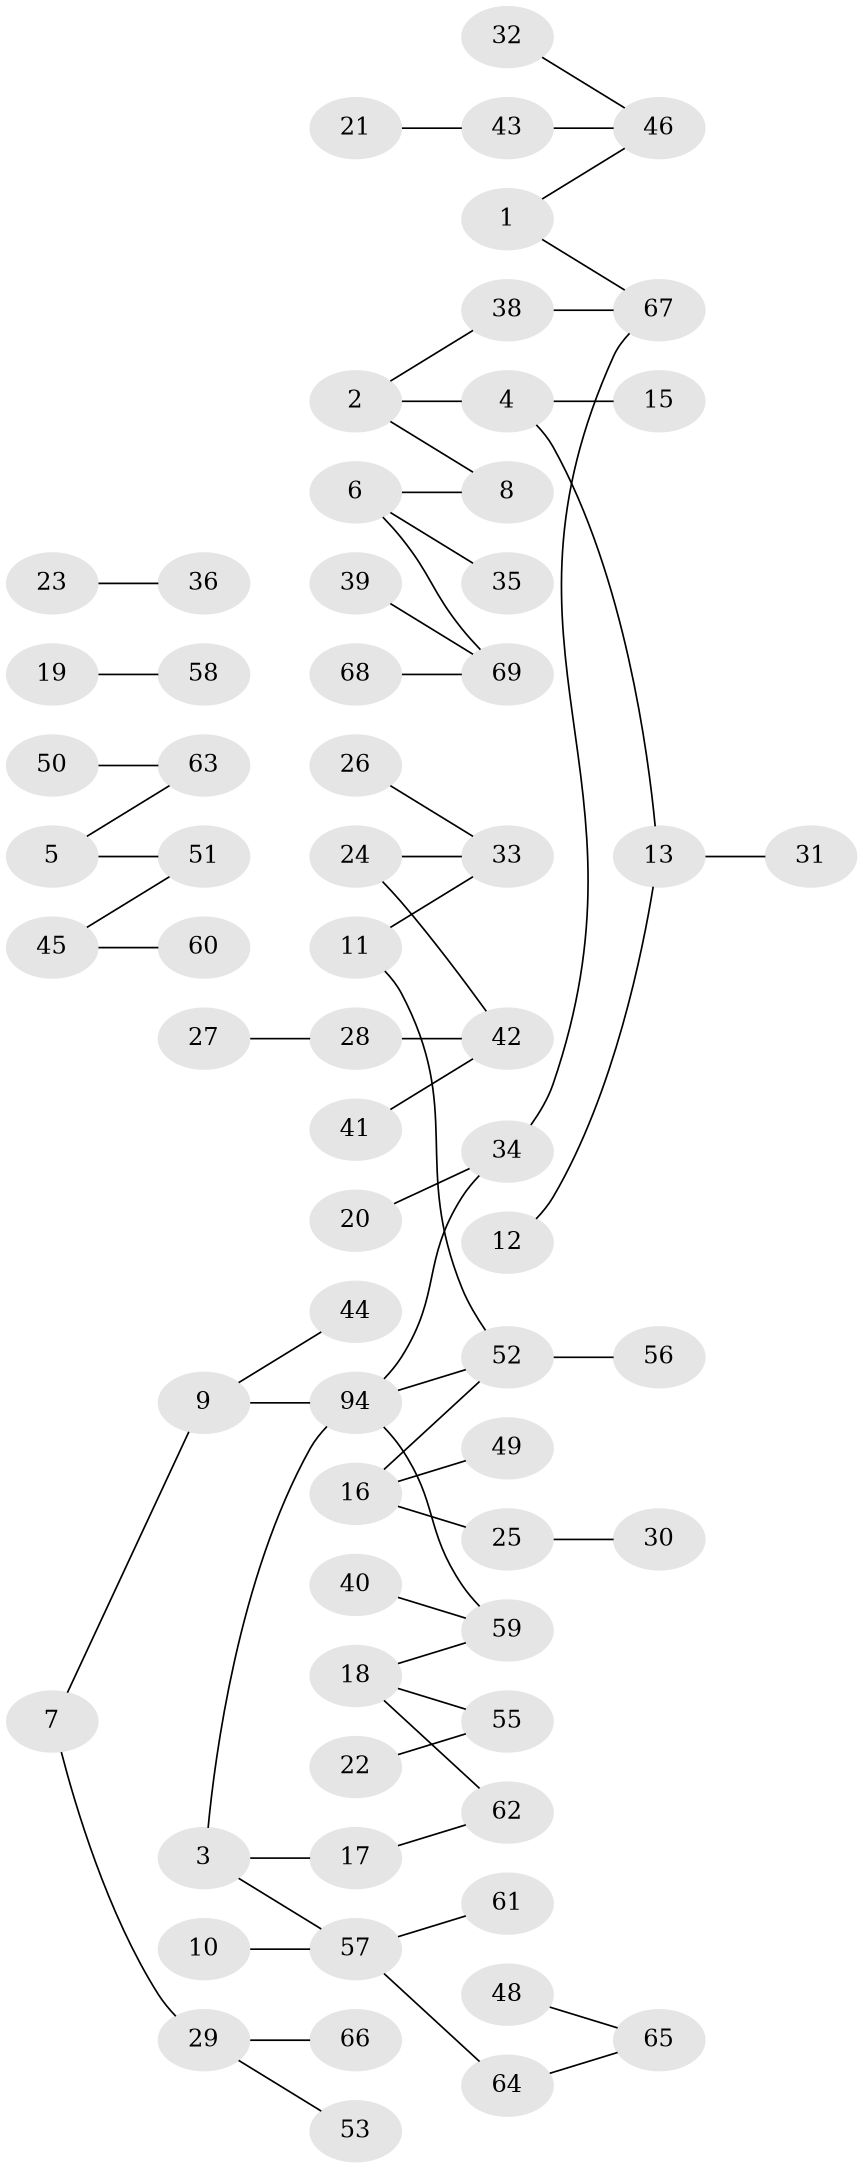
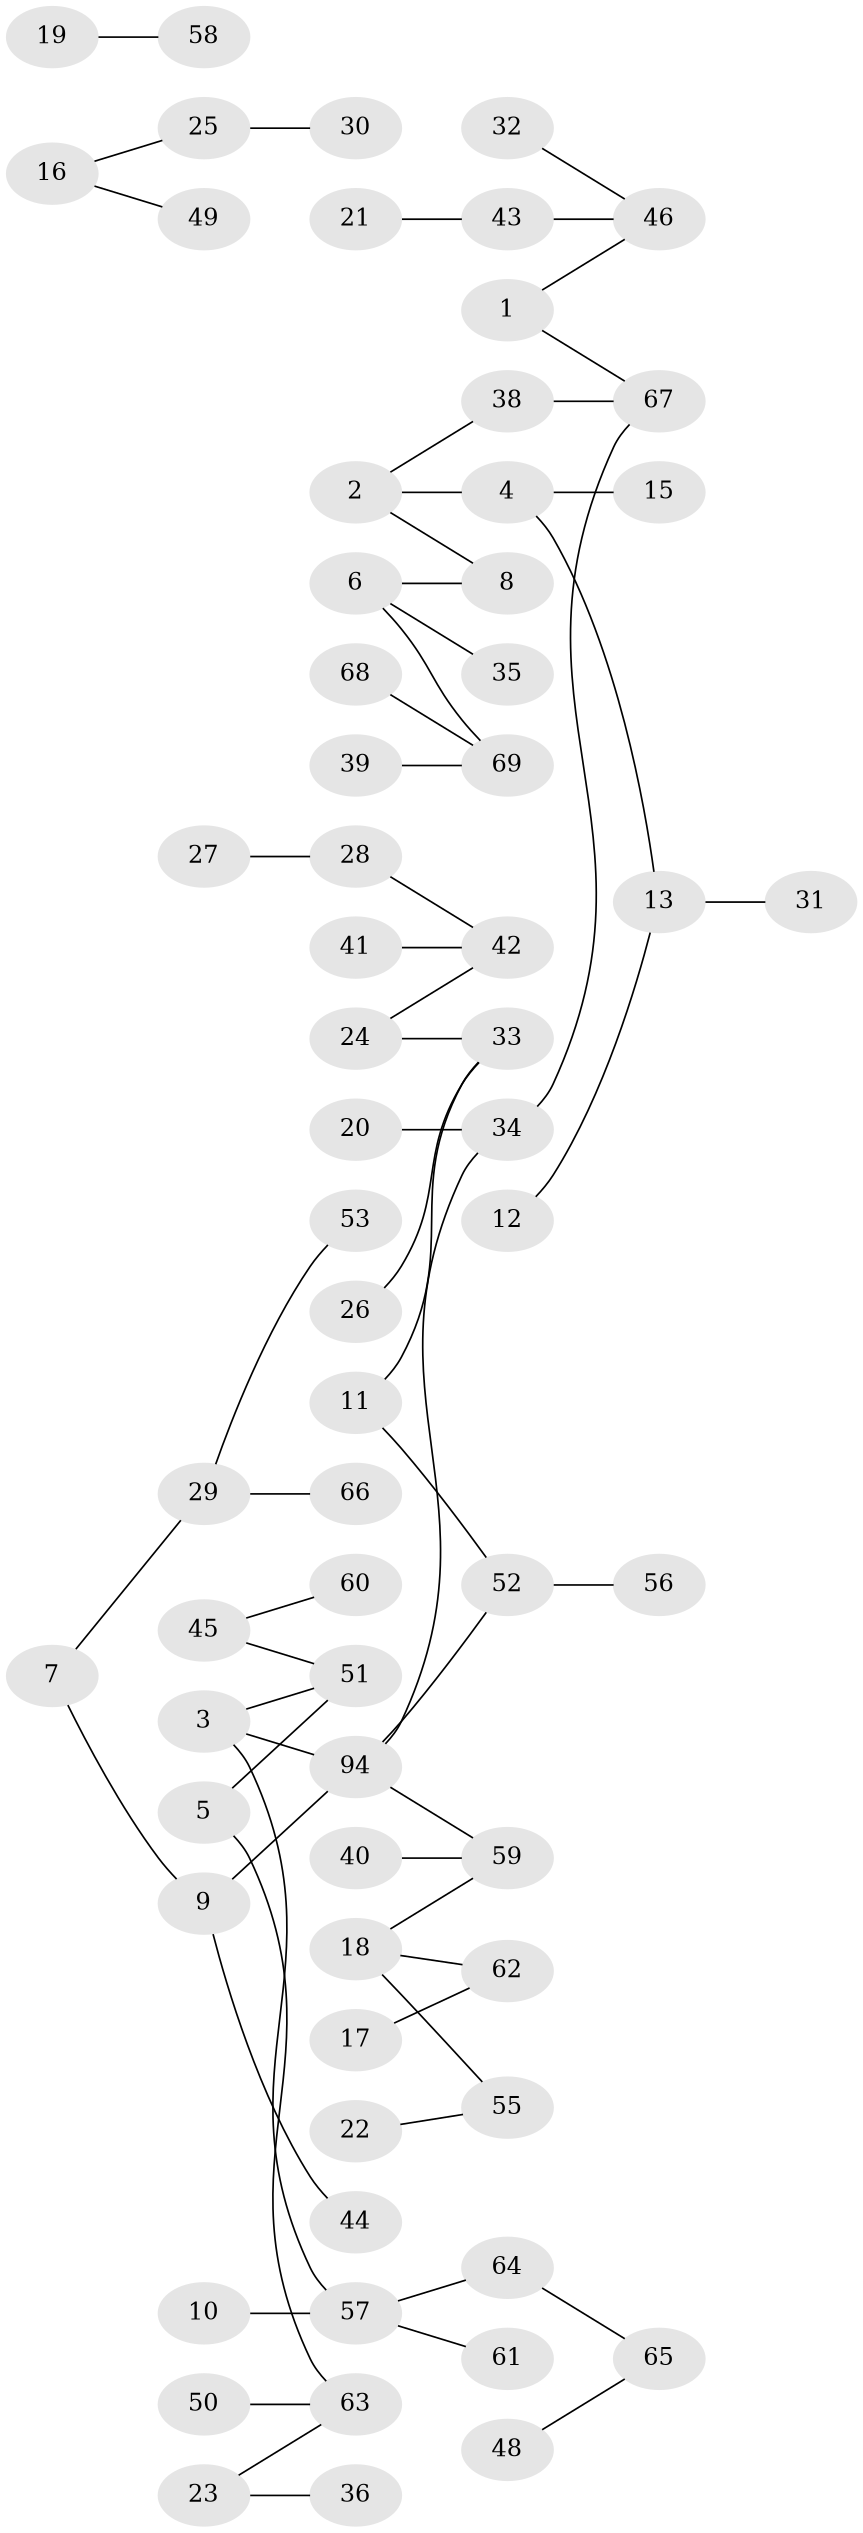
(432, 1426) -> none
(280, 1858) -> (280, 1699)
none -> (280, 2450)
